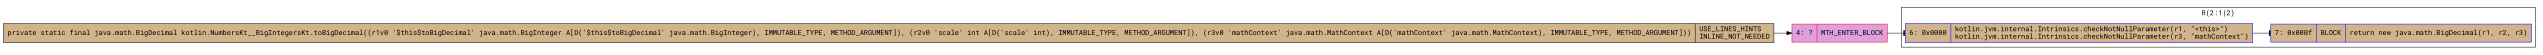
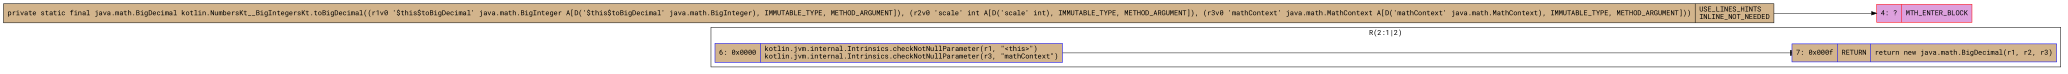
(1895, 33) -> none
(2331, 33) -> (1854, 53)
